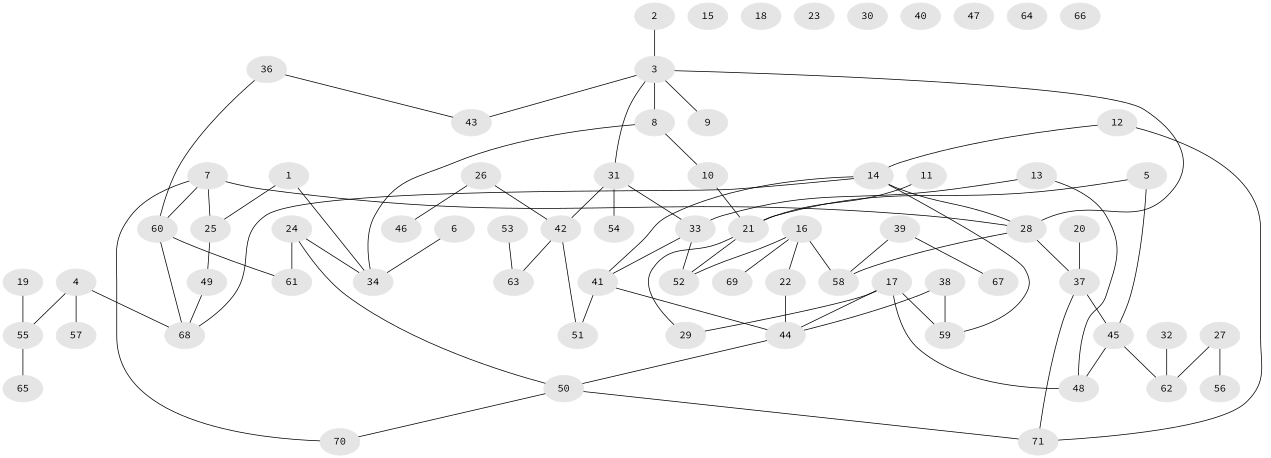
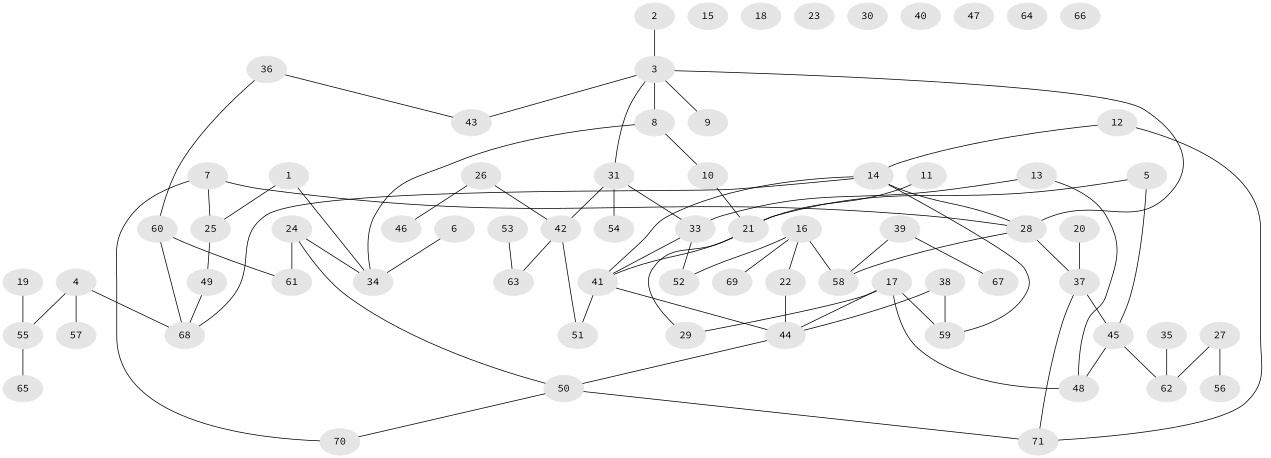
(183, 202) -> none
(714, 256) -> (652, 261)
(1167, 335) -> (1167, 335)
